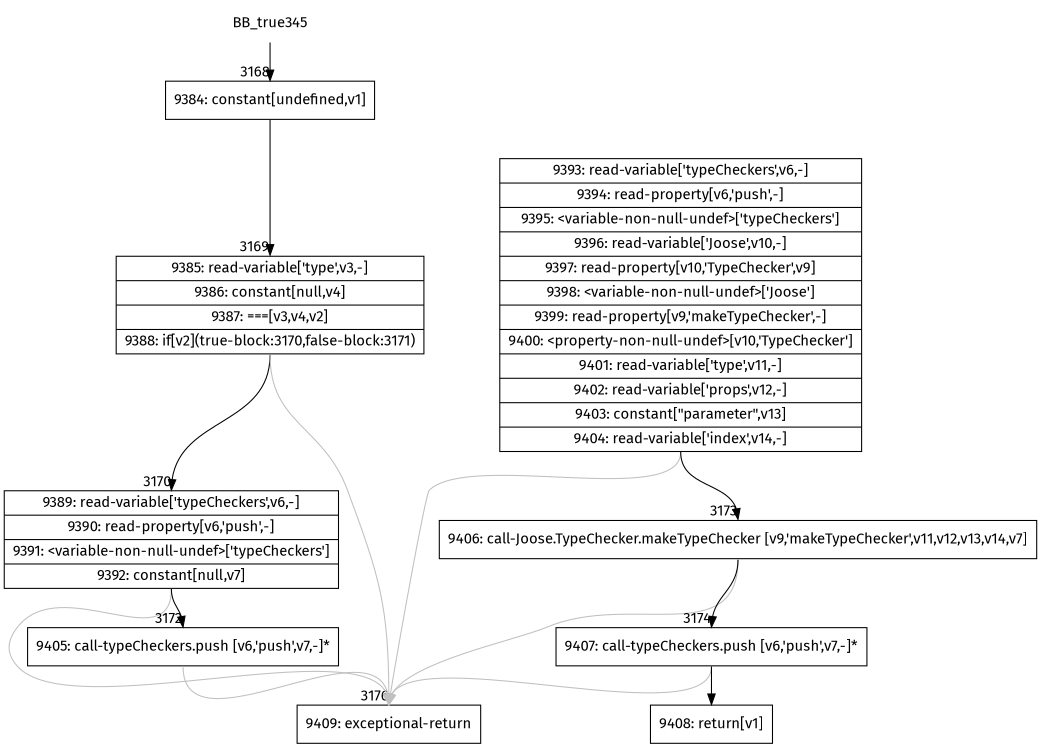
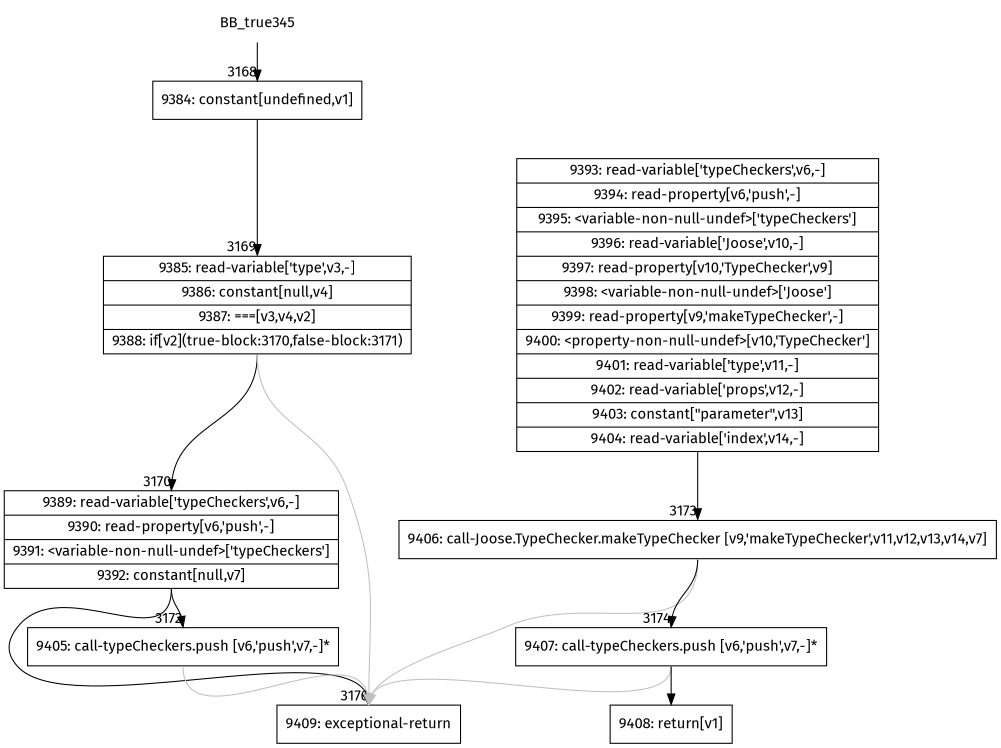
(456, 479) -> none
(93, 687) -> (82, 685)
